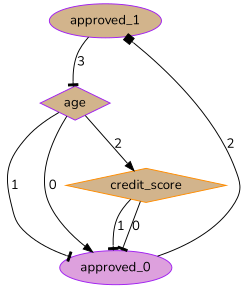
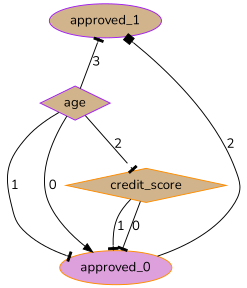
(76, 58) -> (89, 66)
(106, 139) -> (106, 139)
(116, 268) -> (116, 268)
